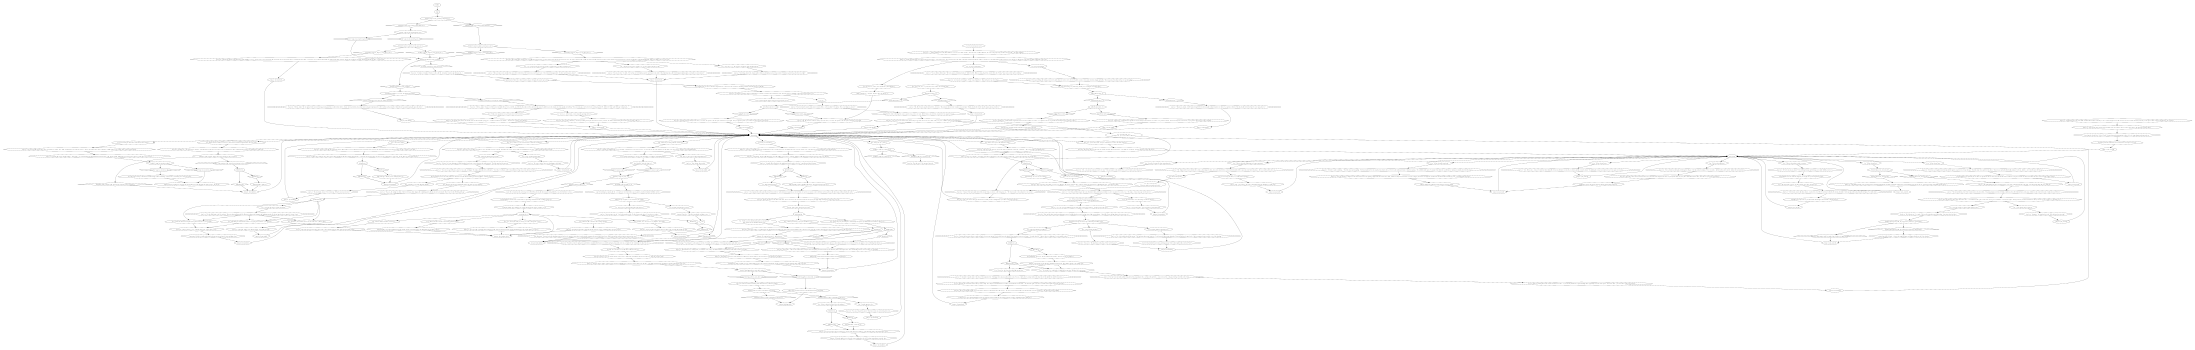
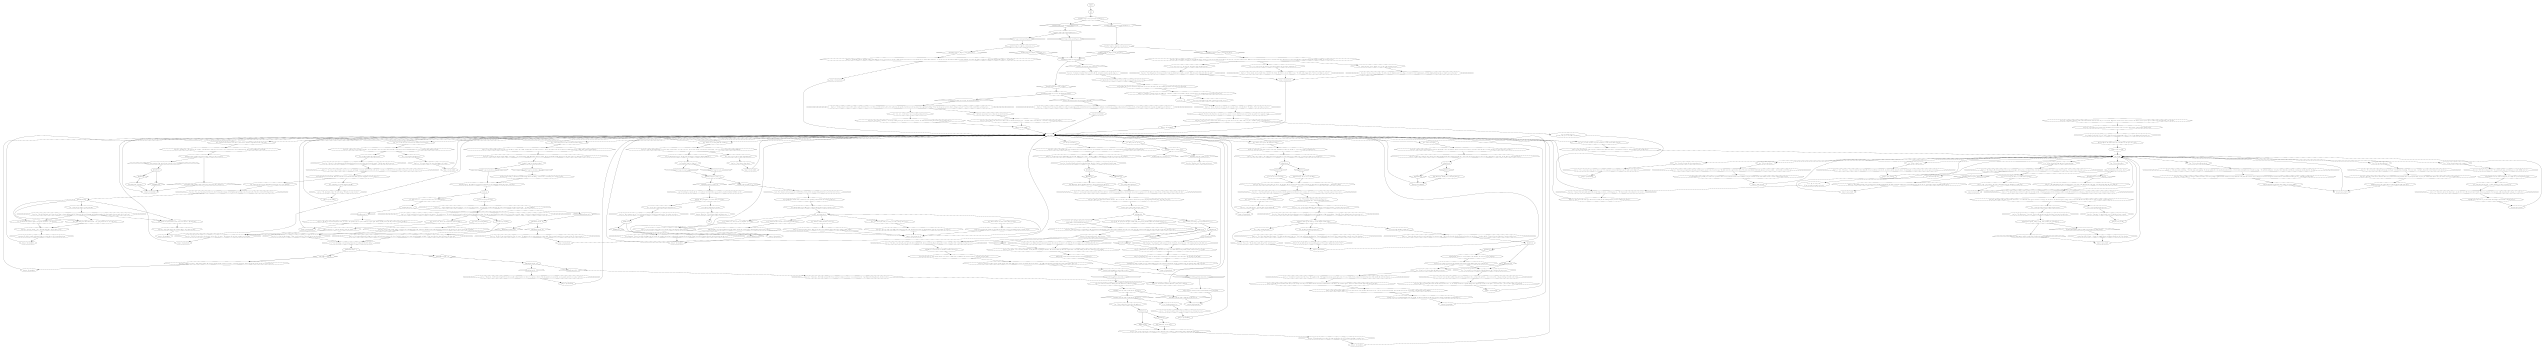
none -> (485, 192)
